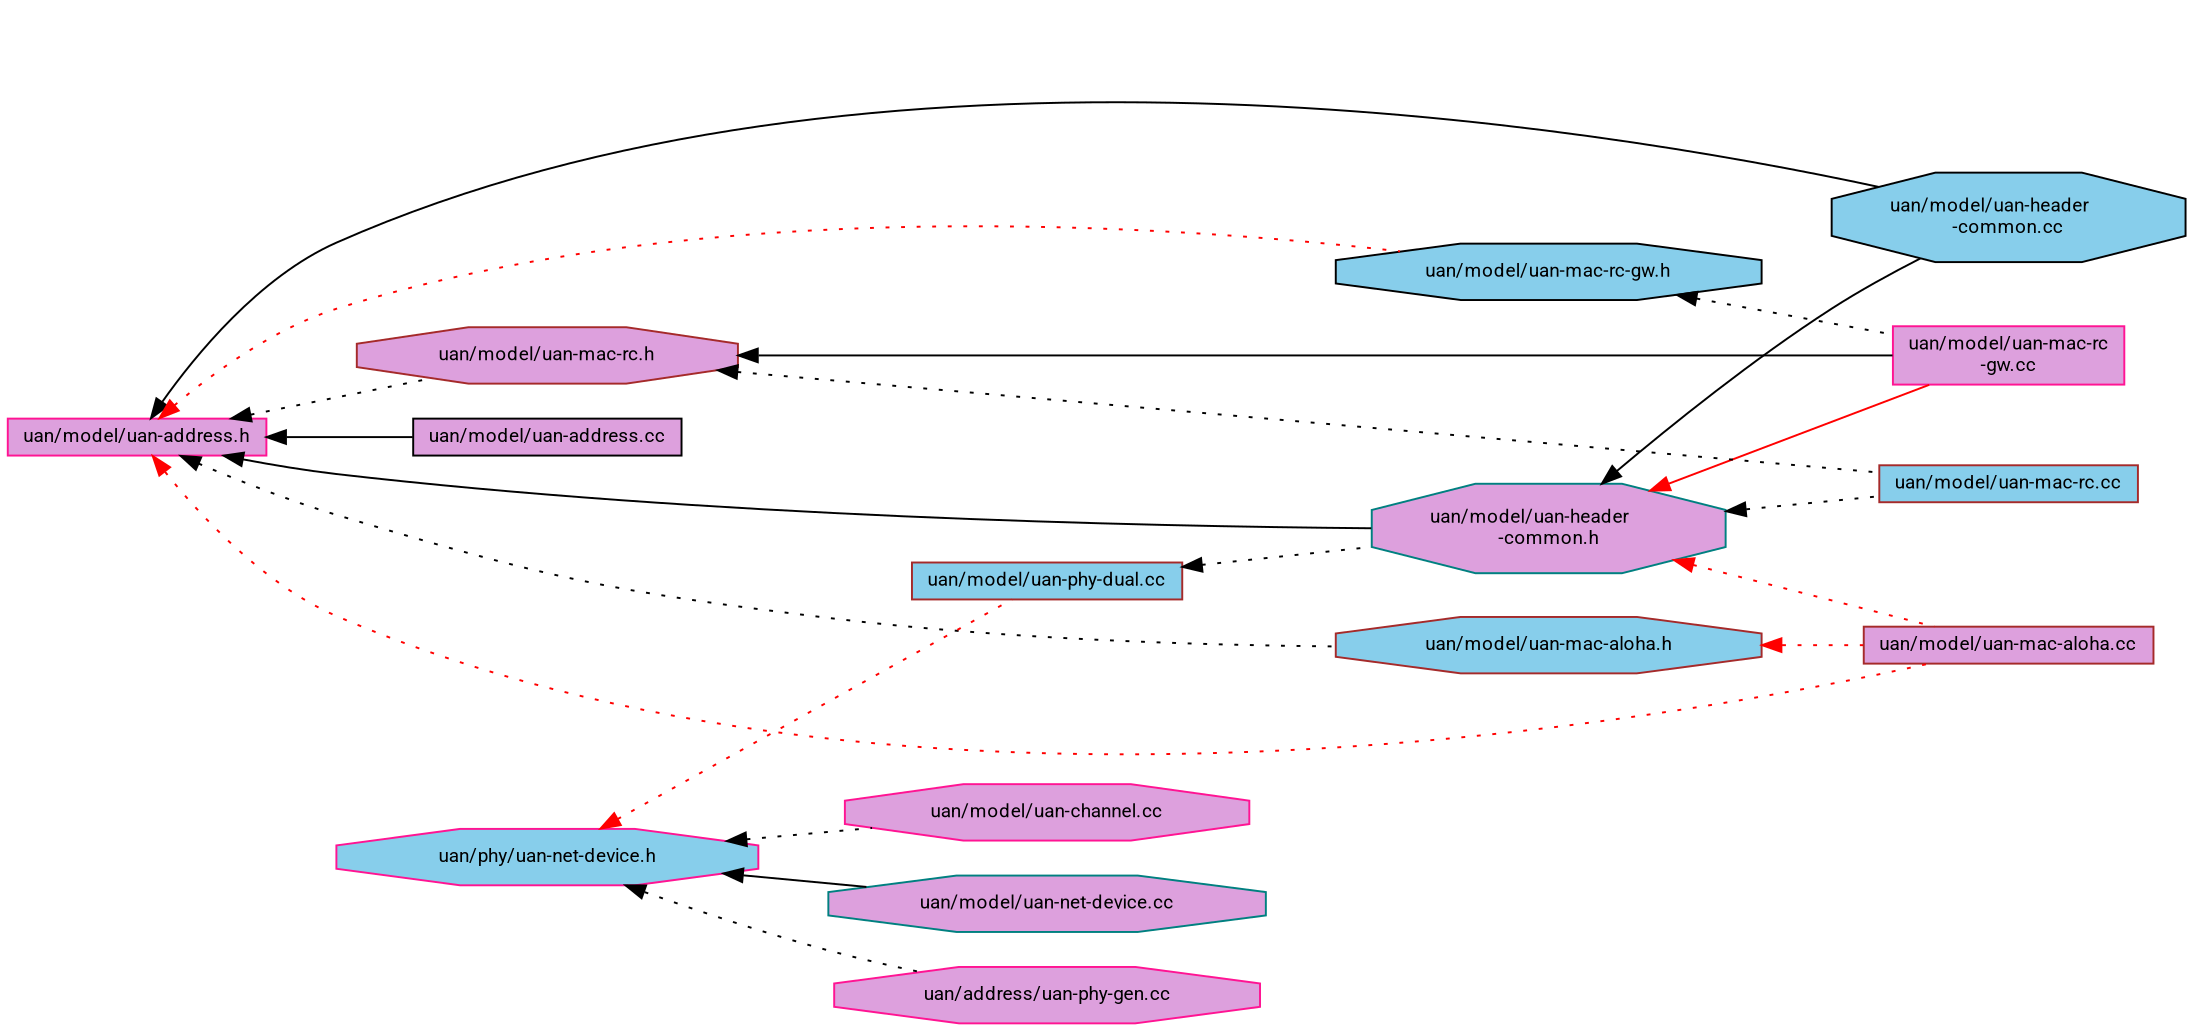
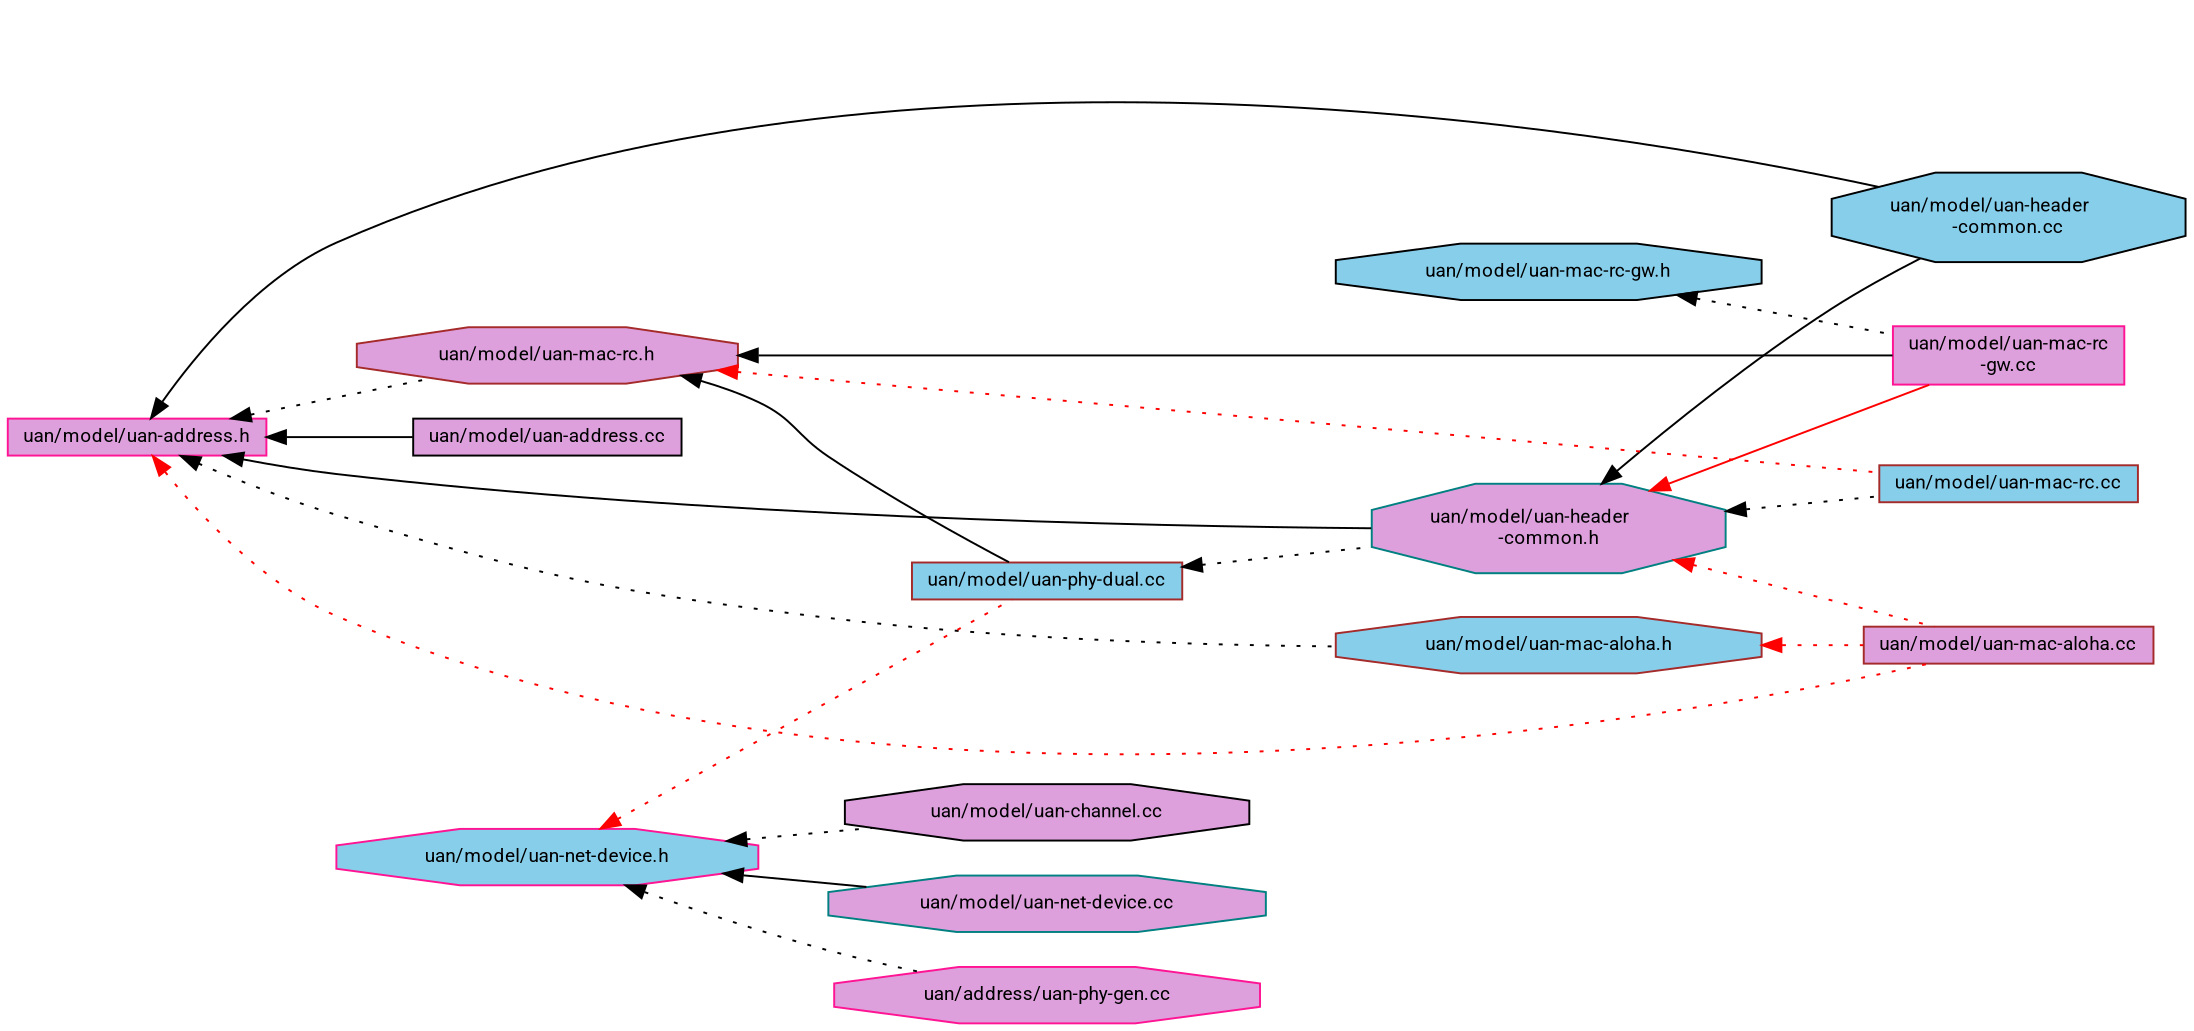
(770, 233) -> none
(1308, 422) -> (1308, 422)
none -> (853, 473)
(1047, 812) -> (1047, 812)
(547, 857) -> (547, 857)
